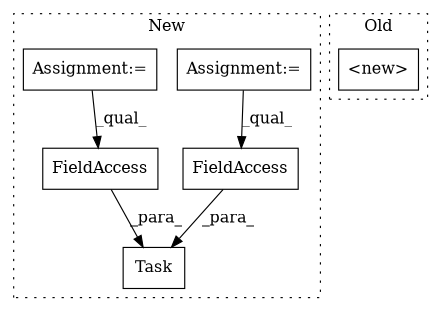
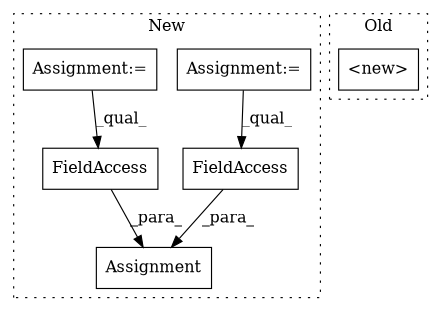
(154, 268) -> (154, 268)
